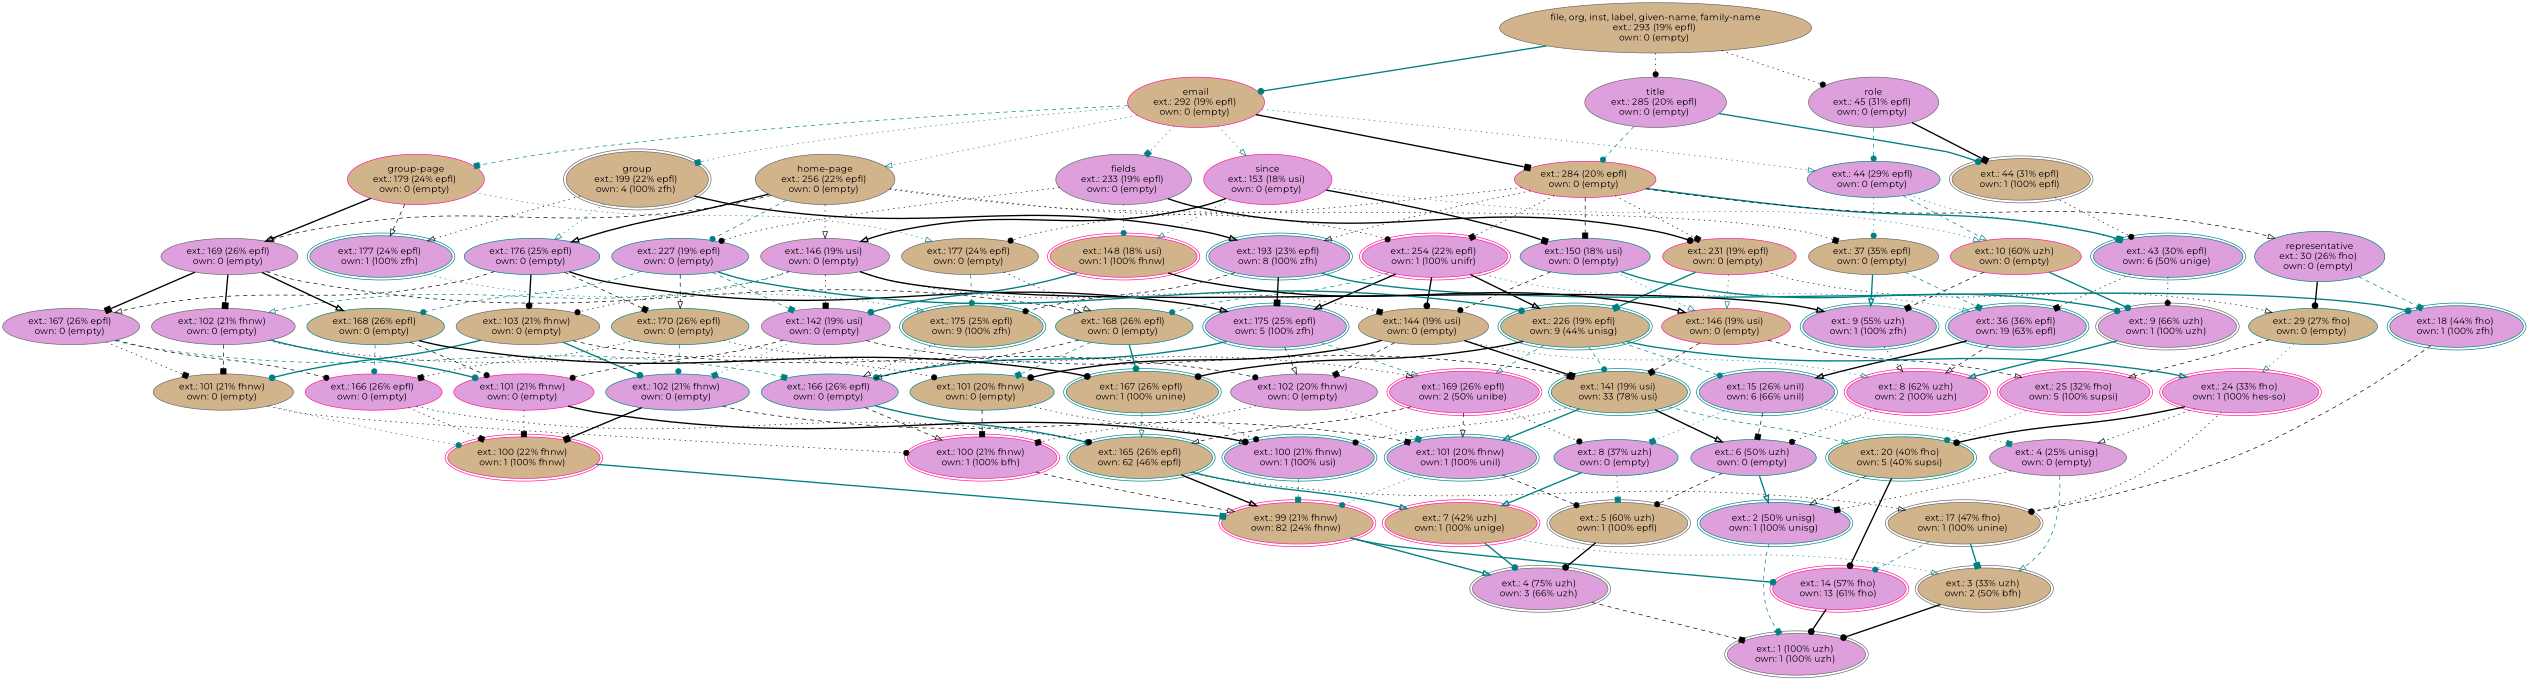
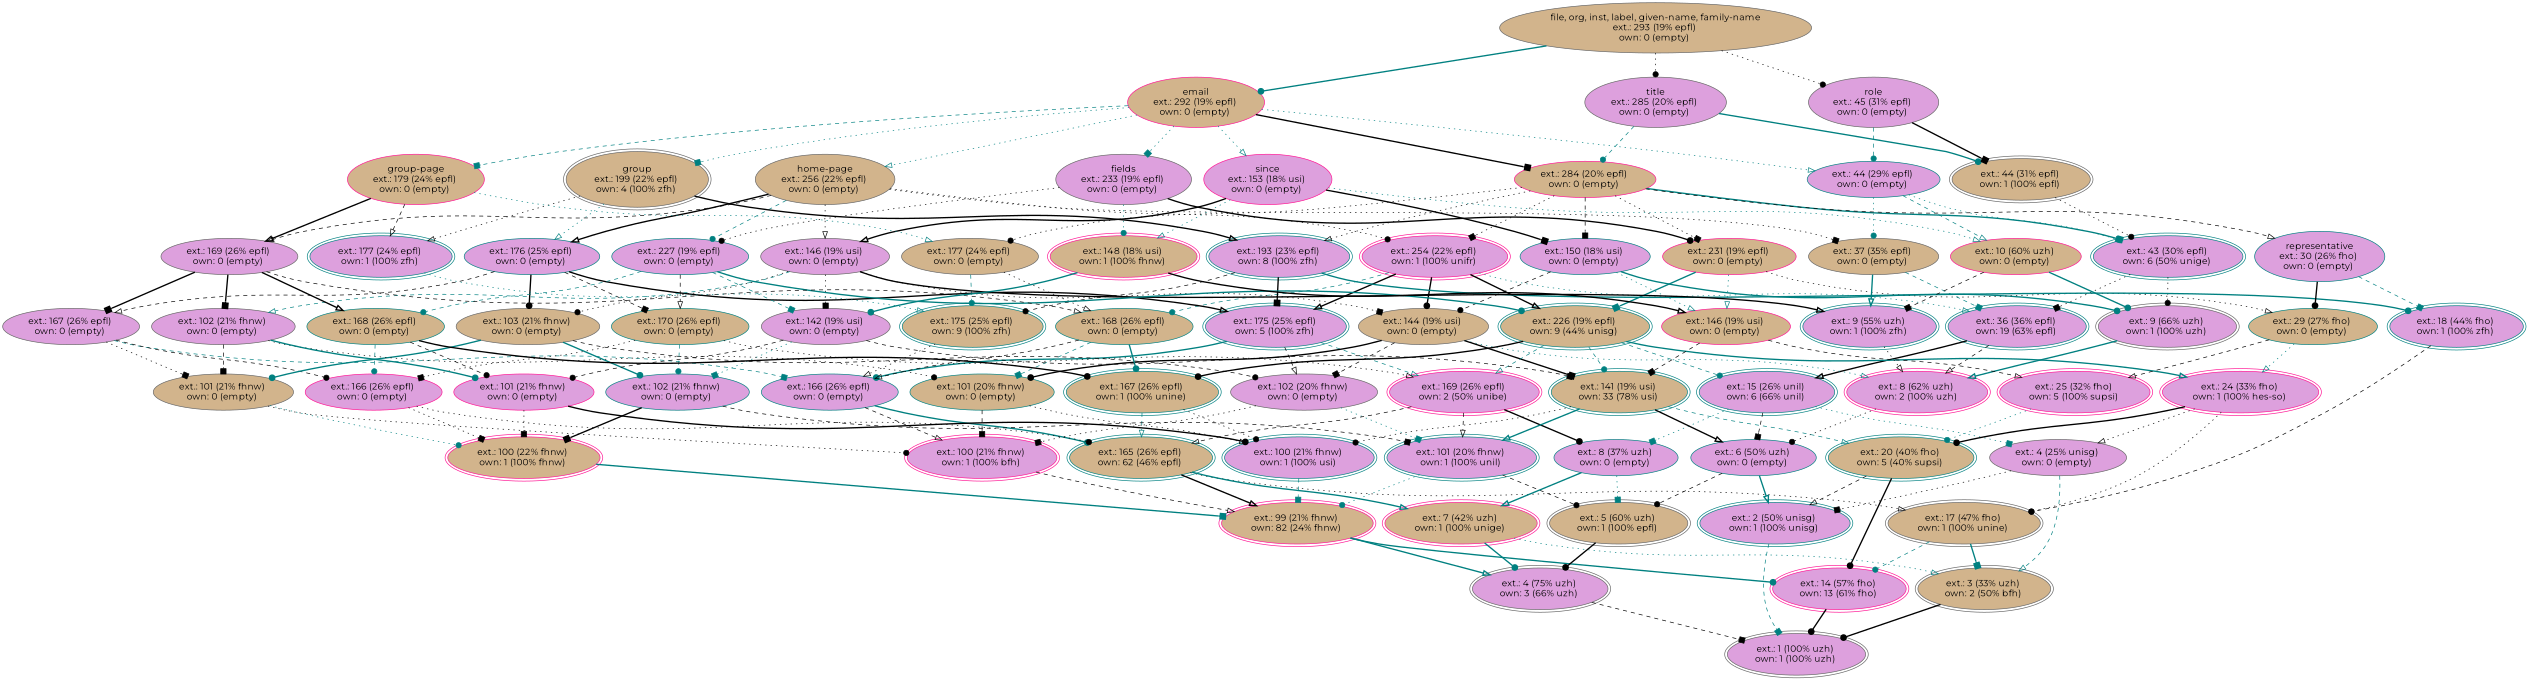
(1535, 423) -> (1535, 423)
